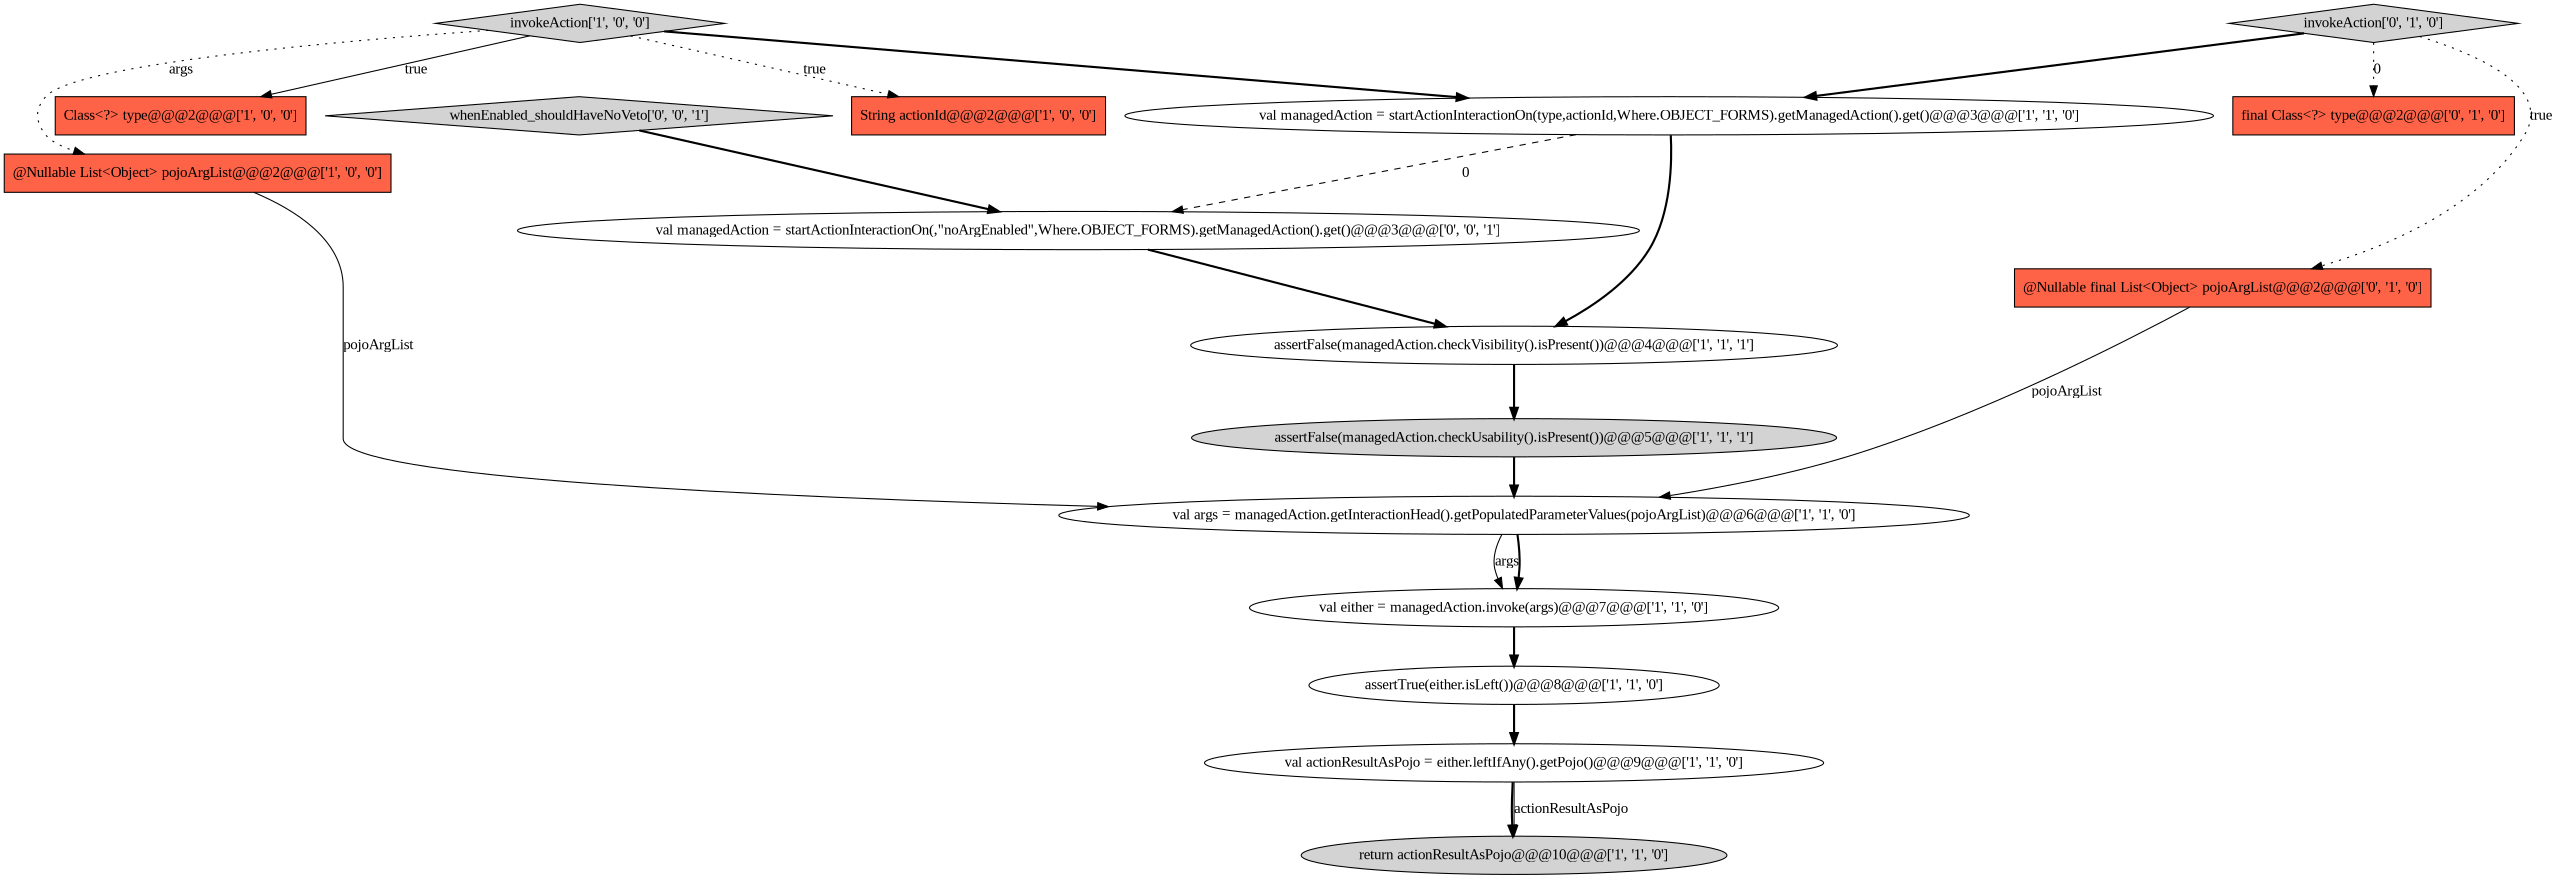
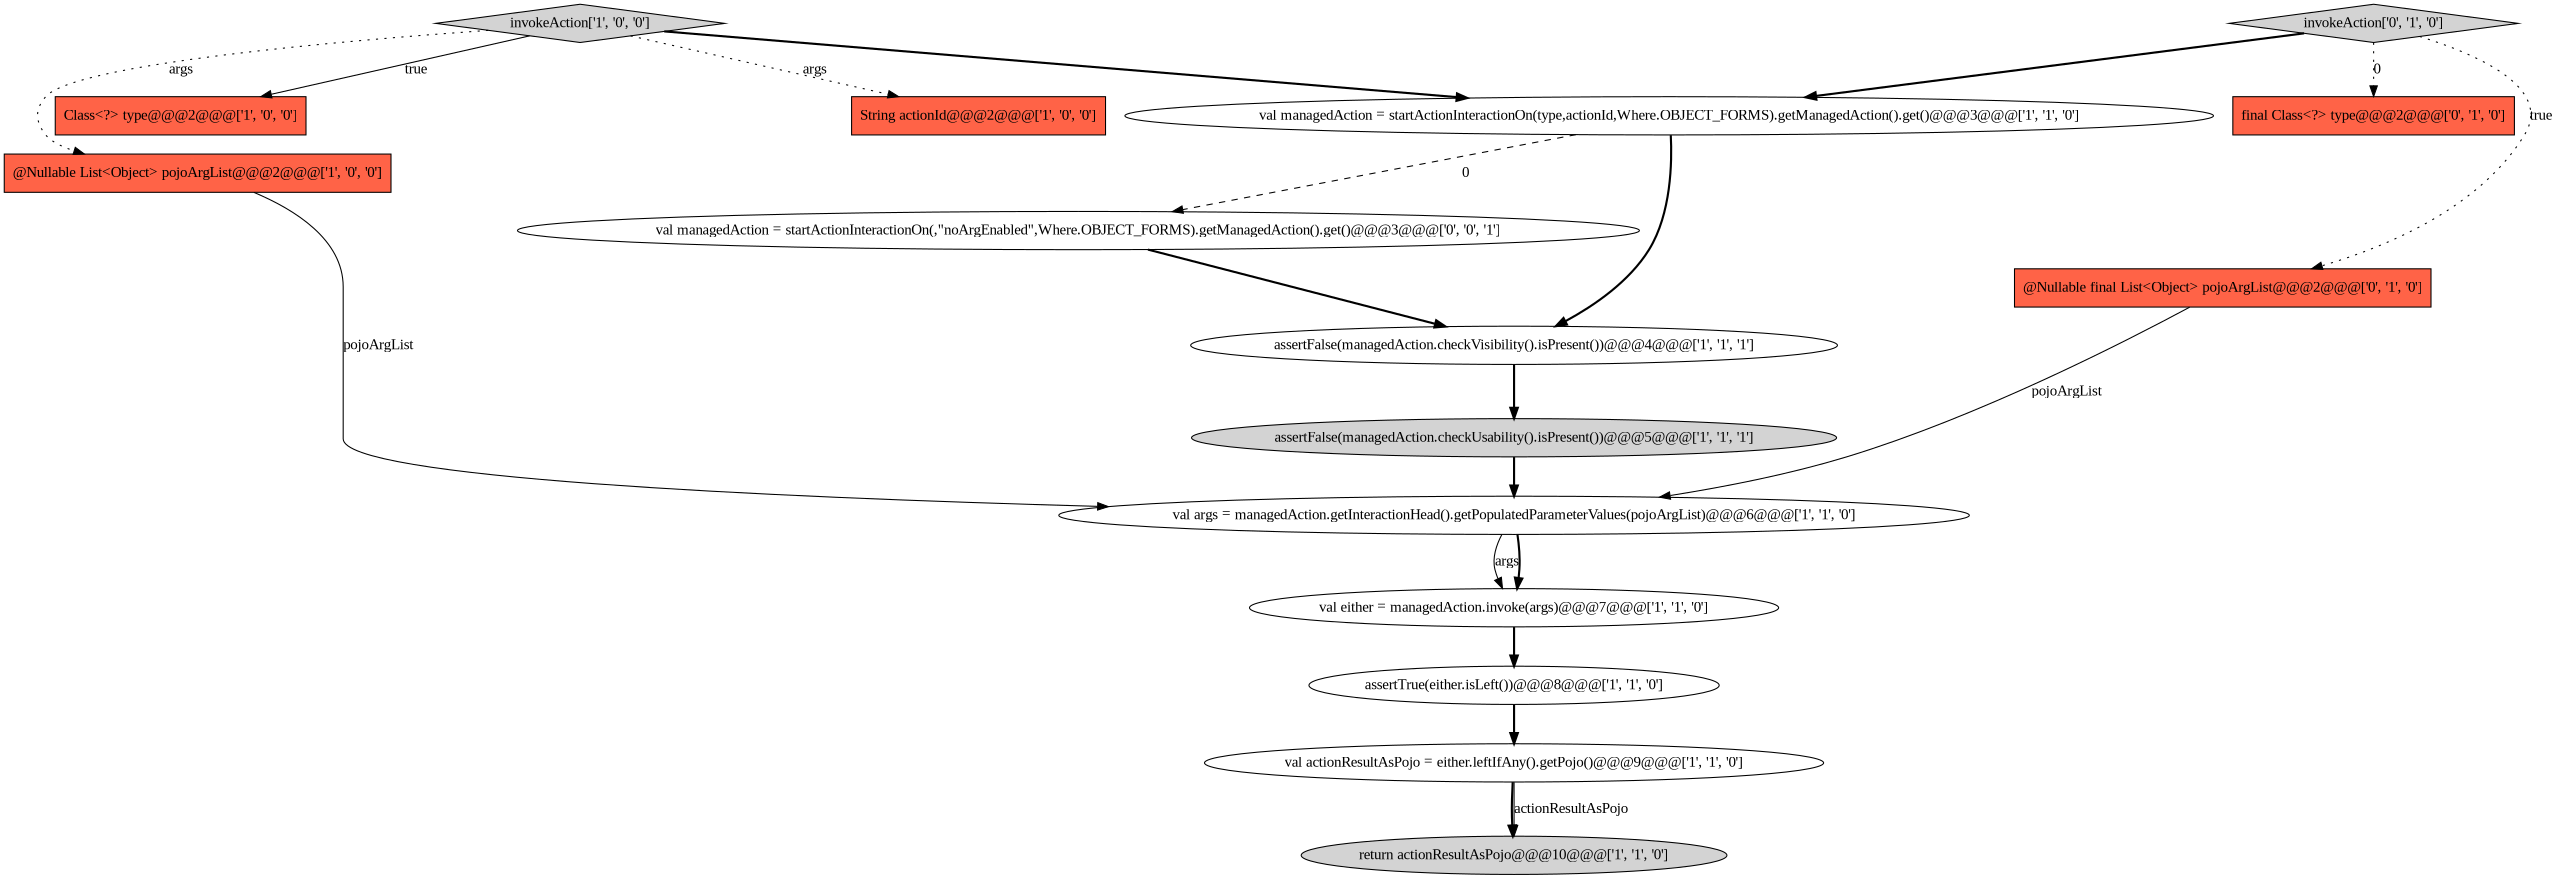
(815, 70) -> (815, 70)
(579, 116) -> none
